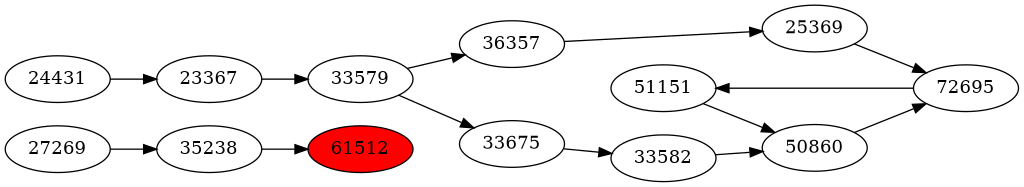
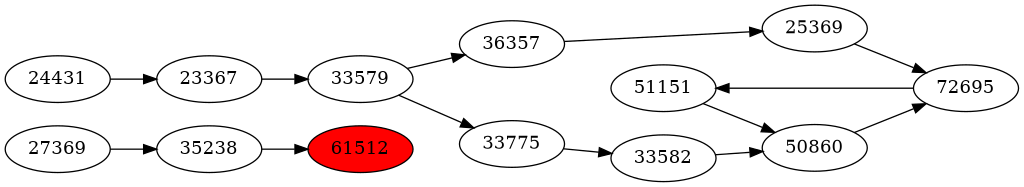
(512, 144) -> (512, 144)
(58, 149) -> (58, 149)
